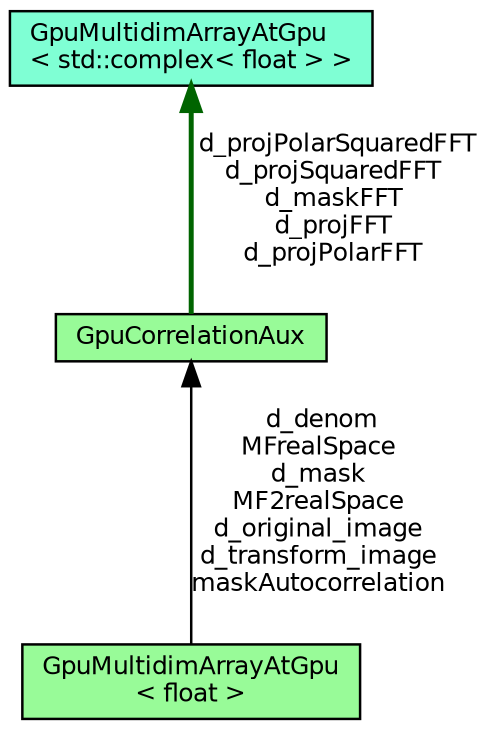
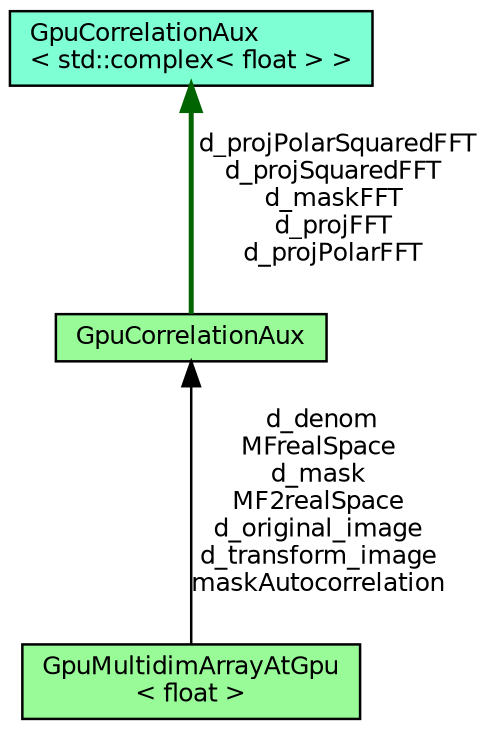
(191, 48) -> (191, 48)
